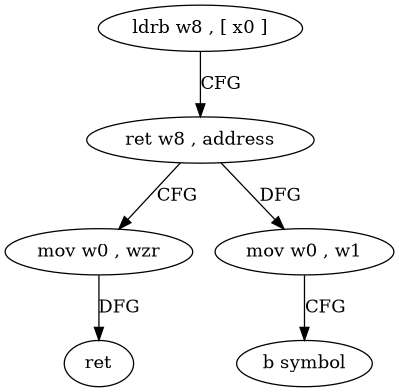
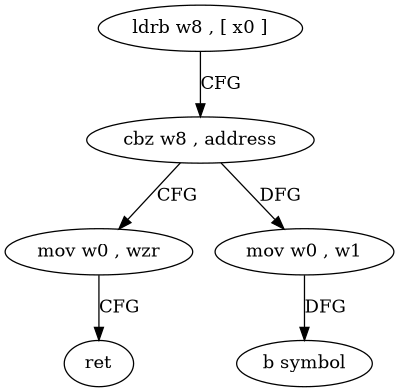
(200, 140) -> (200, 140)
(119, 308) -> (119, 308)
(326, 308) -> (326, 308)
